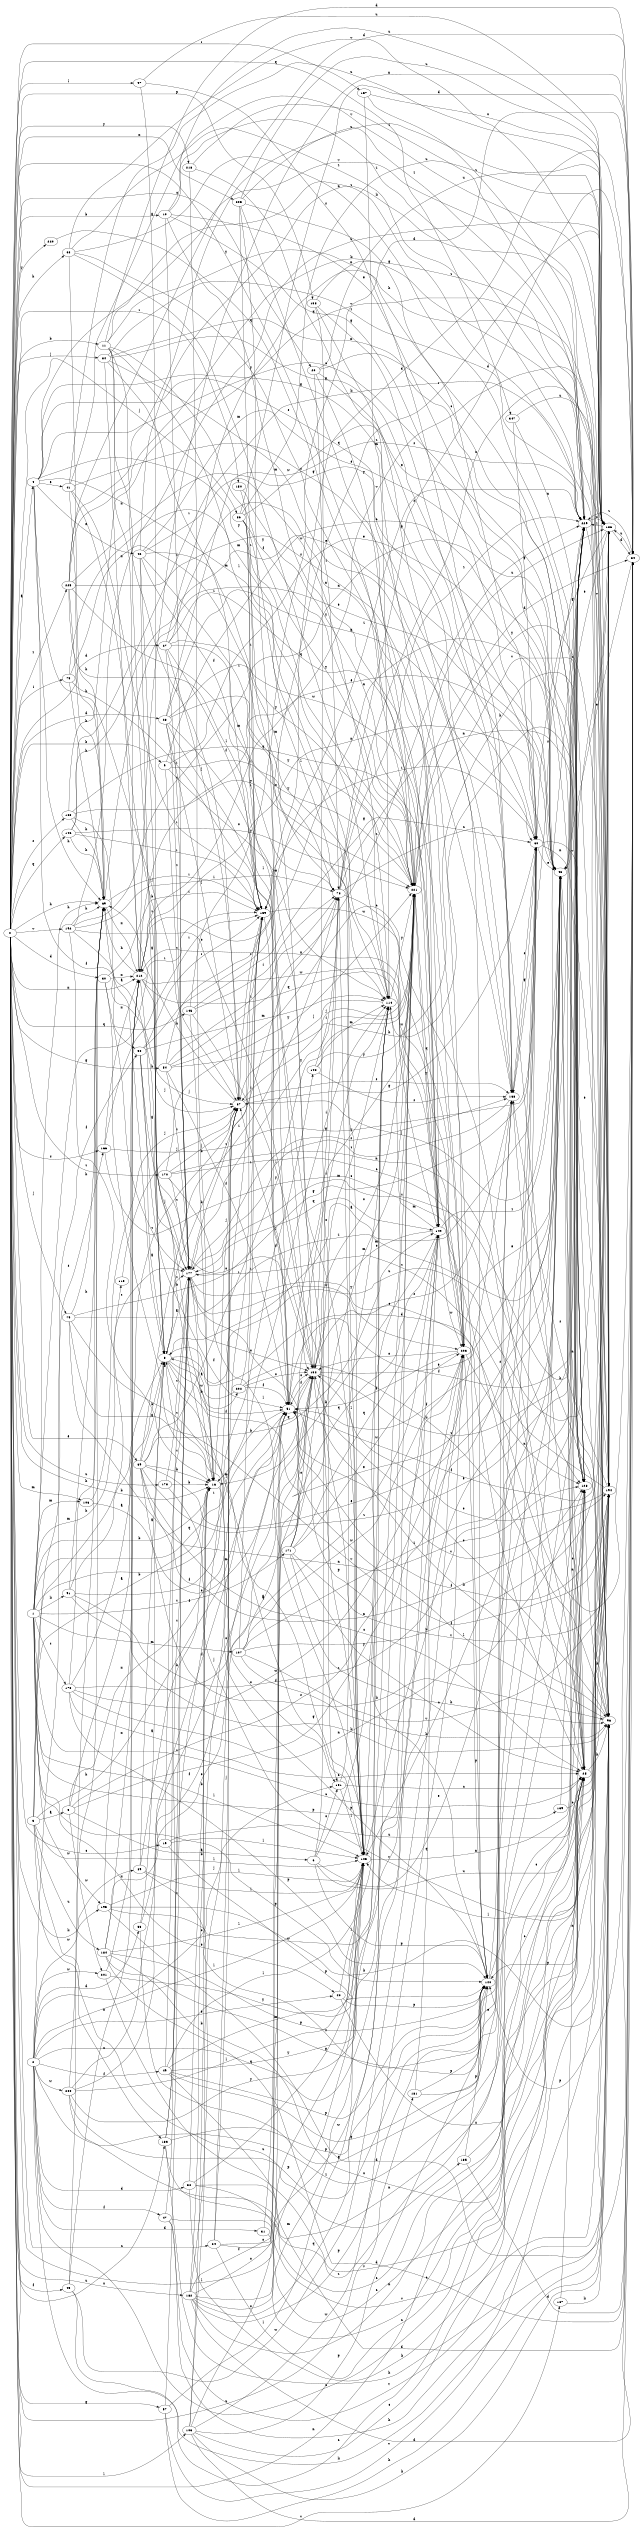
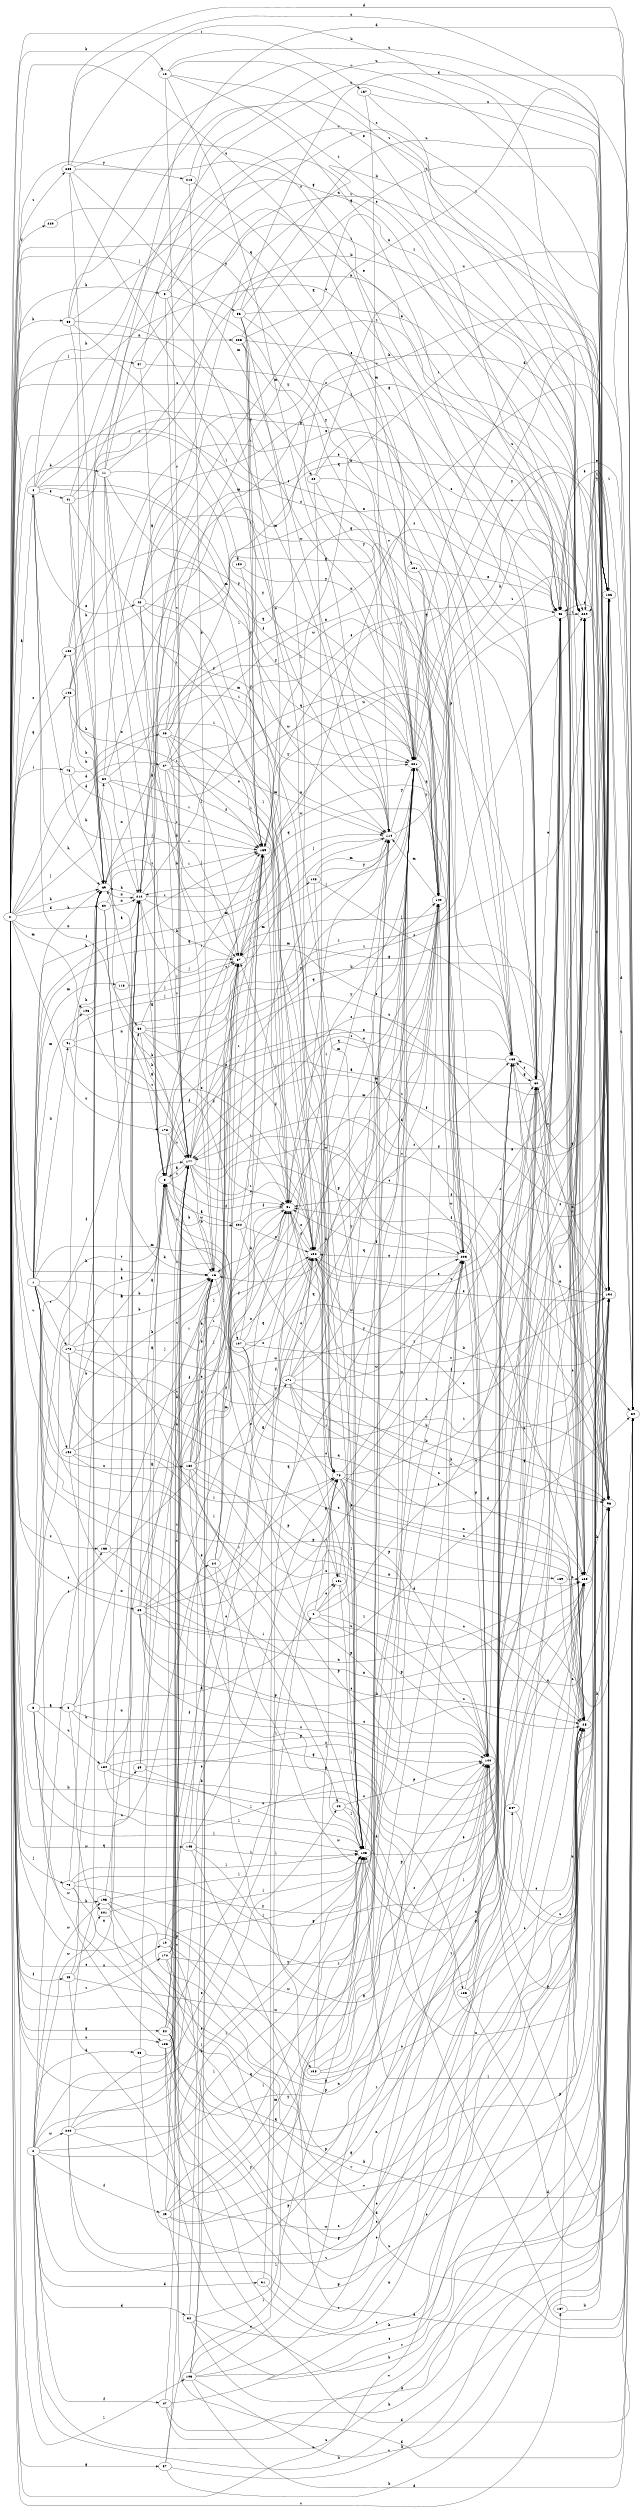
none -> (394, 1563)
